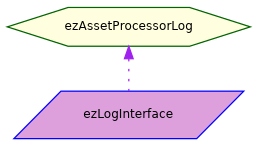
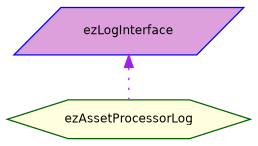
(129, 75) -> (129, 84)
